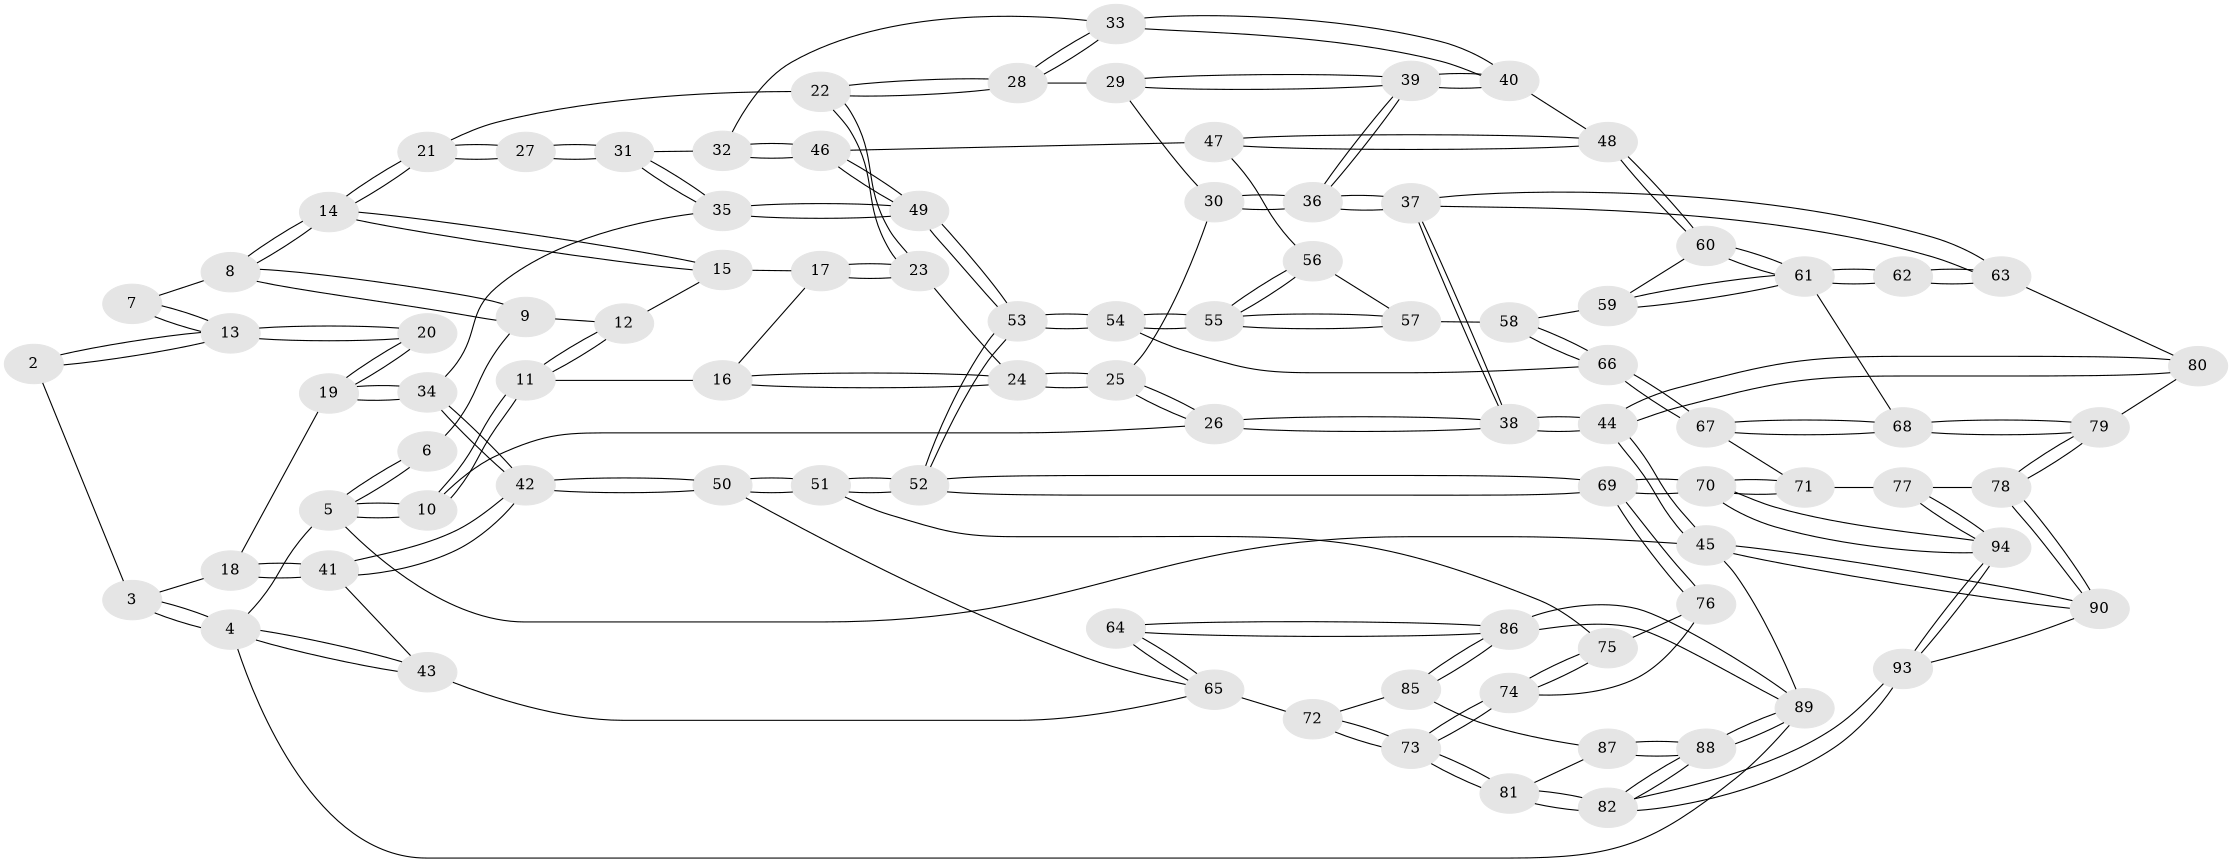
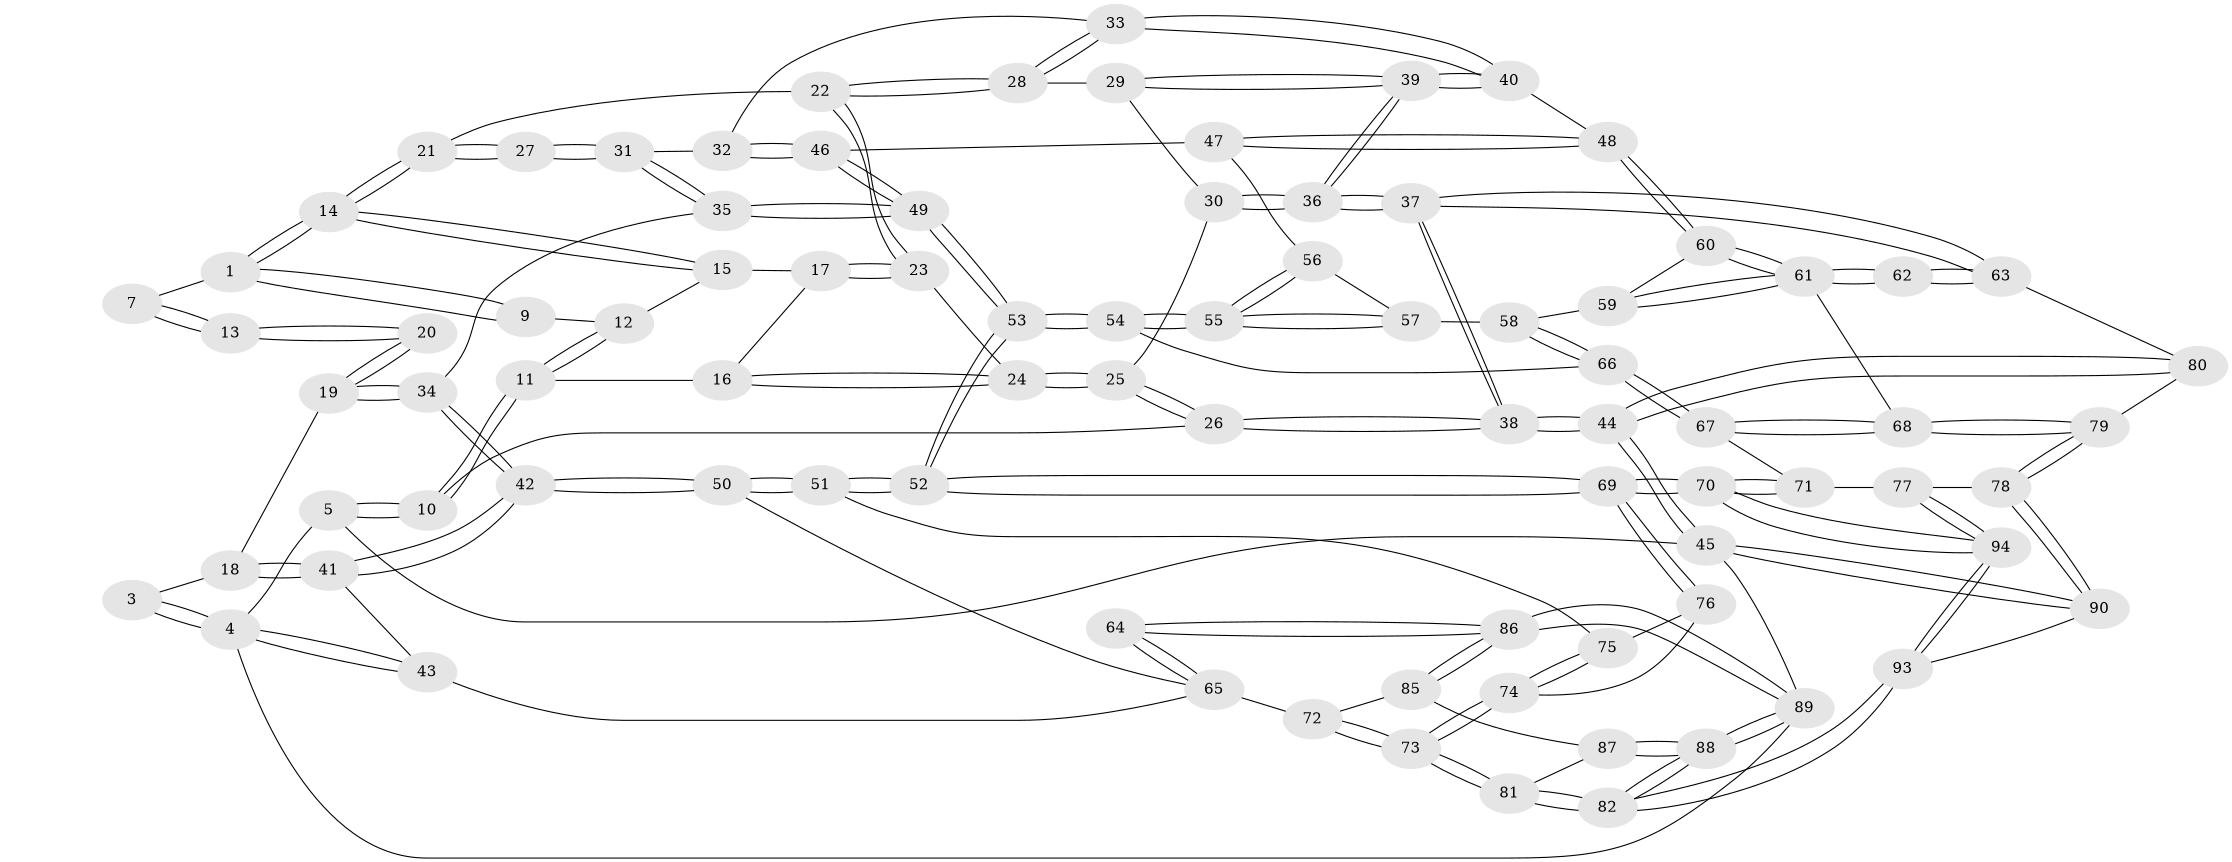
(231, 272) -> (231, 272)
(34, 364) -> none
(427, 451) -> none
